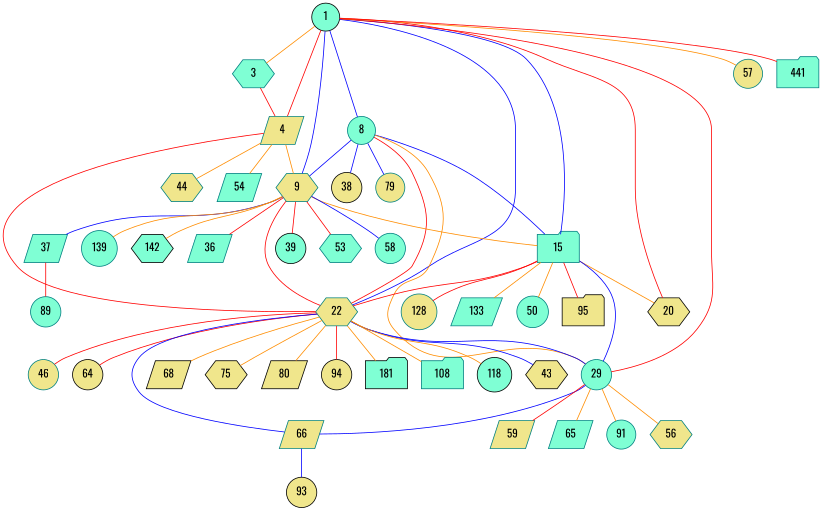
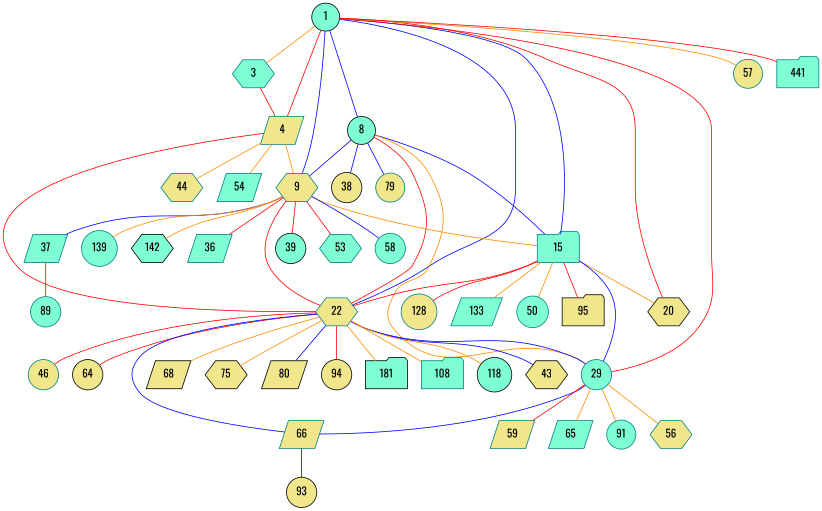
(362, 130) -> (362, 130)
(311, 343) -> (311, 343)
